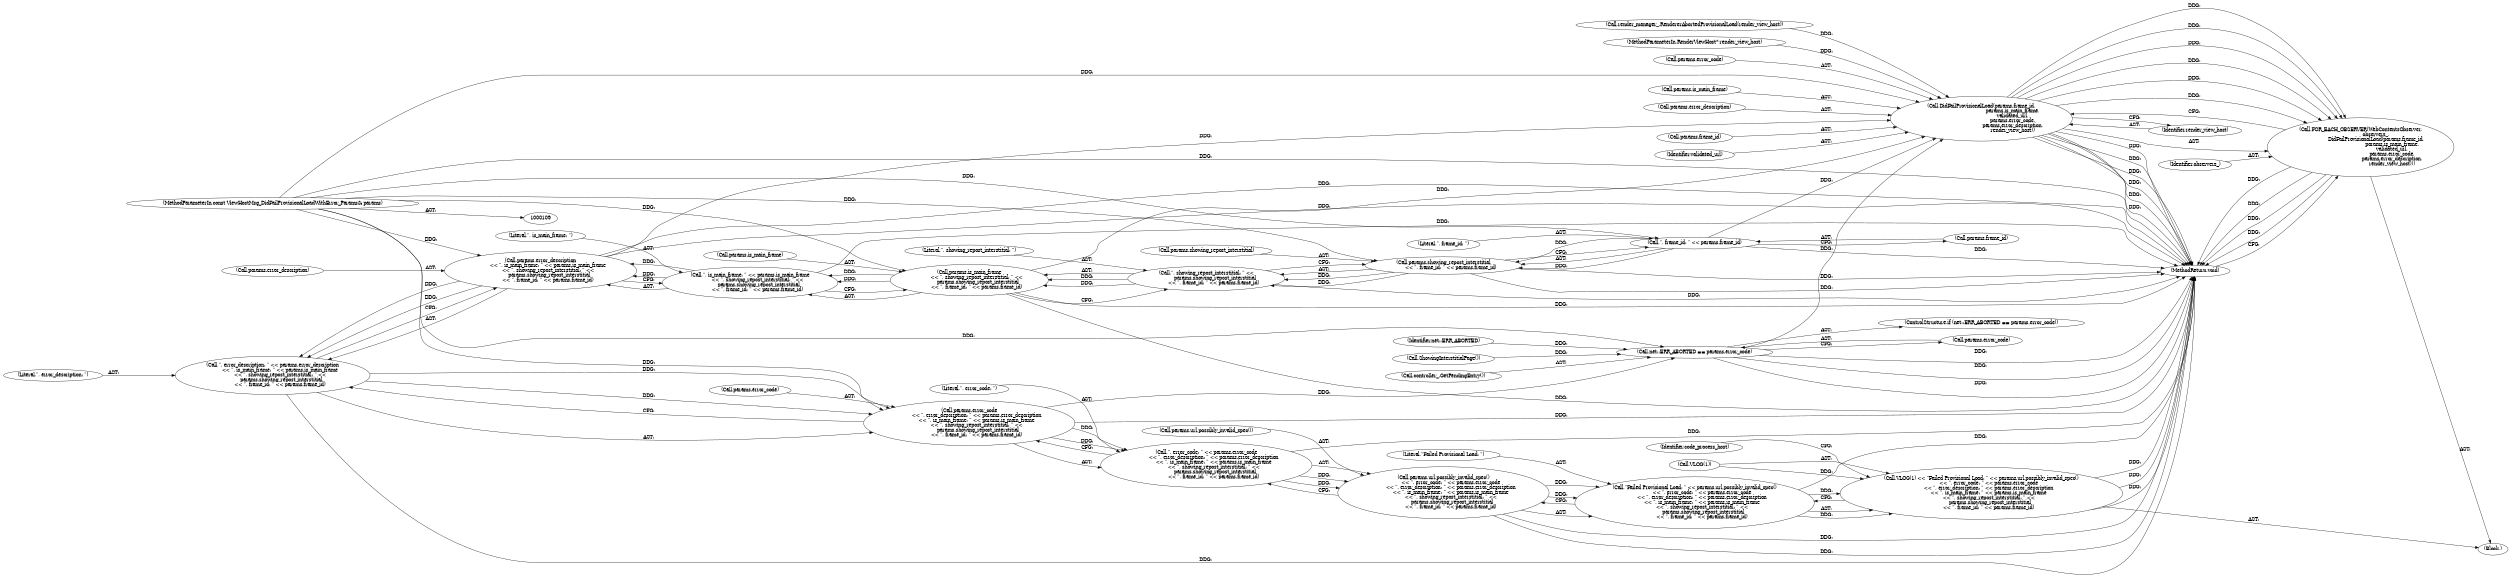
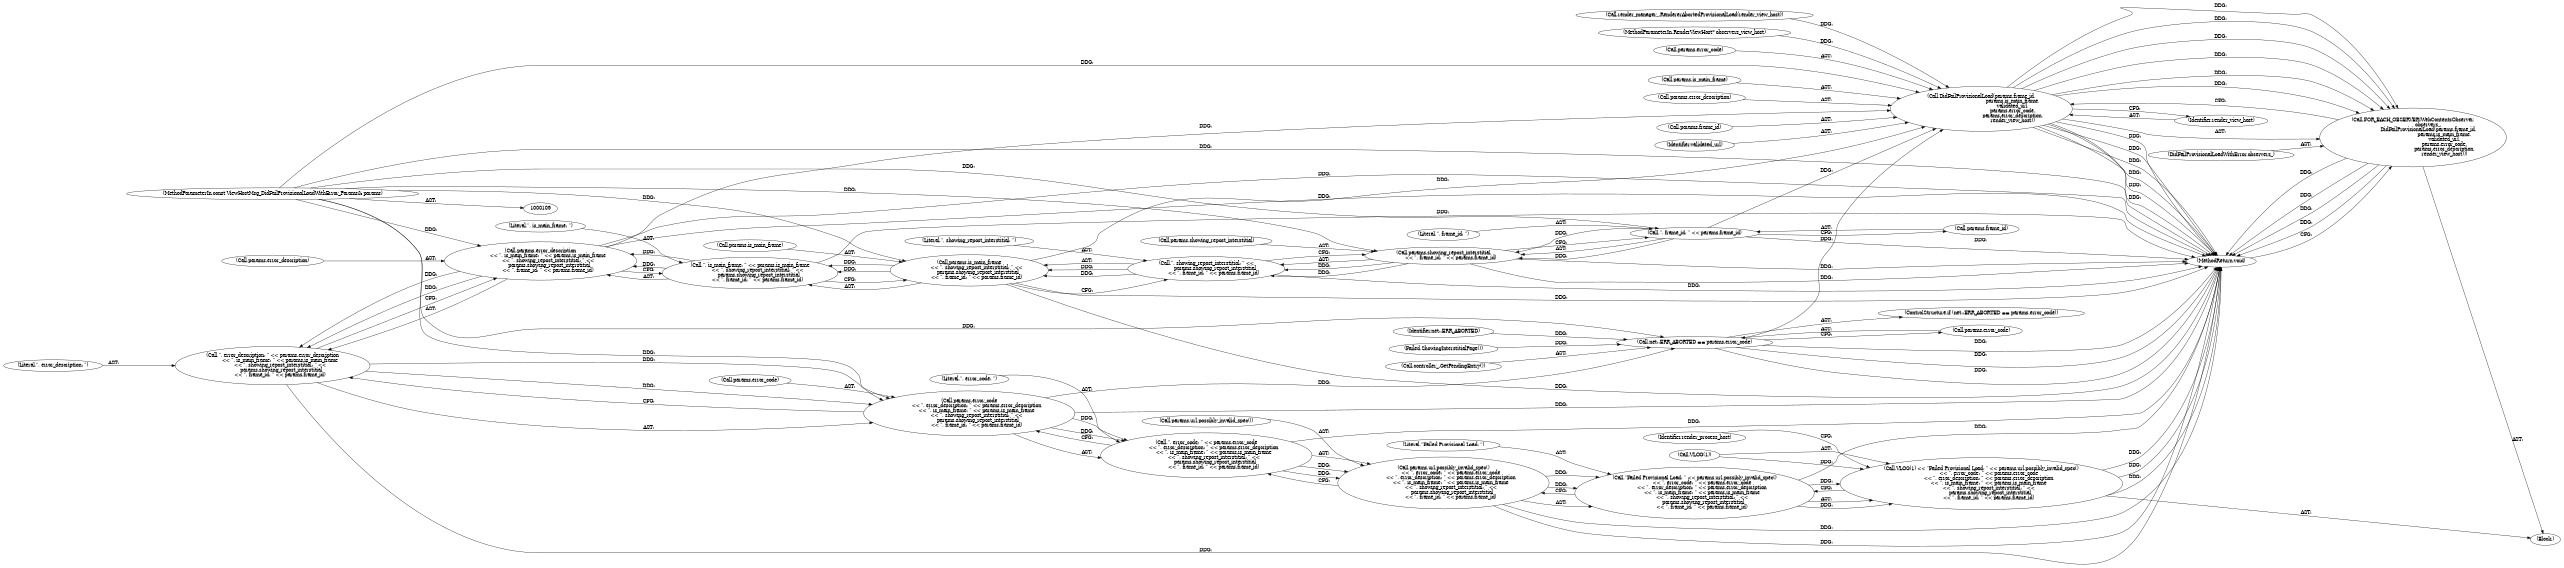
(1695, 43) -> (1695, 33)
(2195, 165) -> (2221, 155)
(1443, 359) -> (1443, 349)
(1695, 448) -> (1695, 438)
